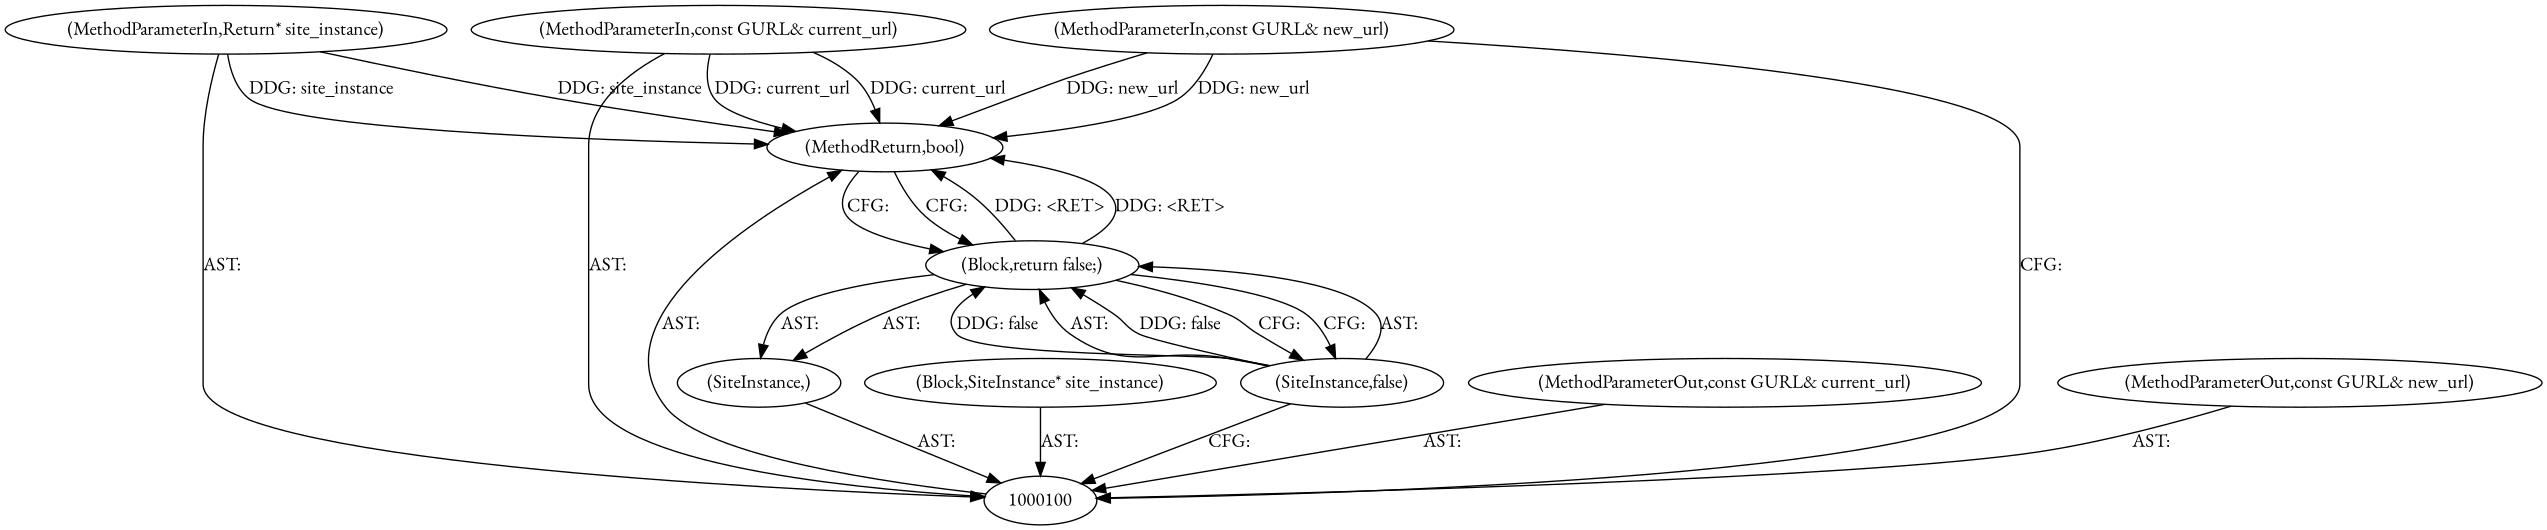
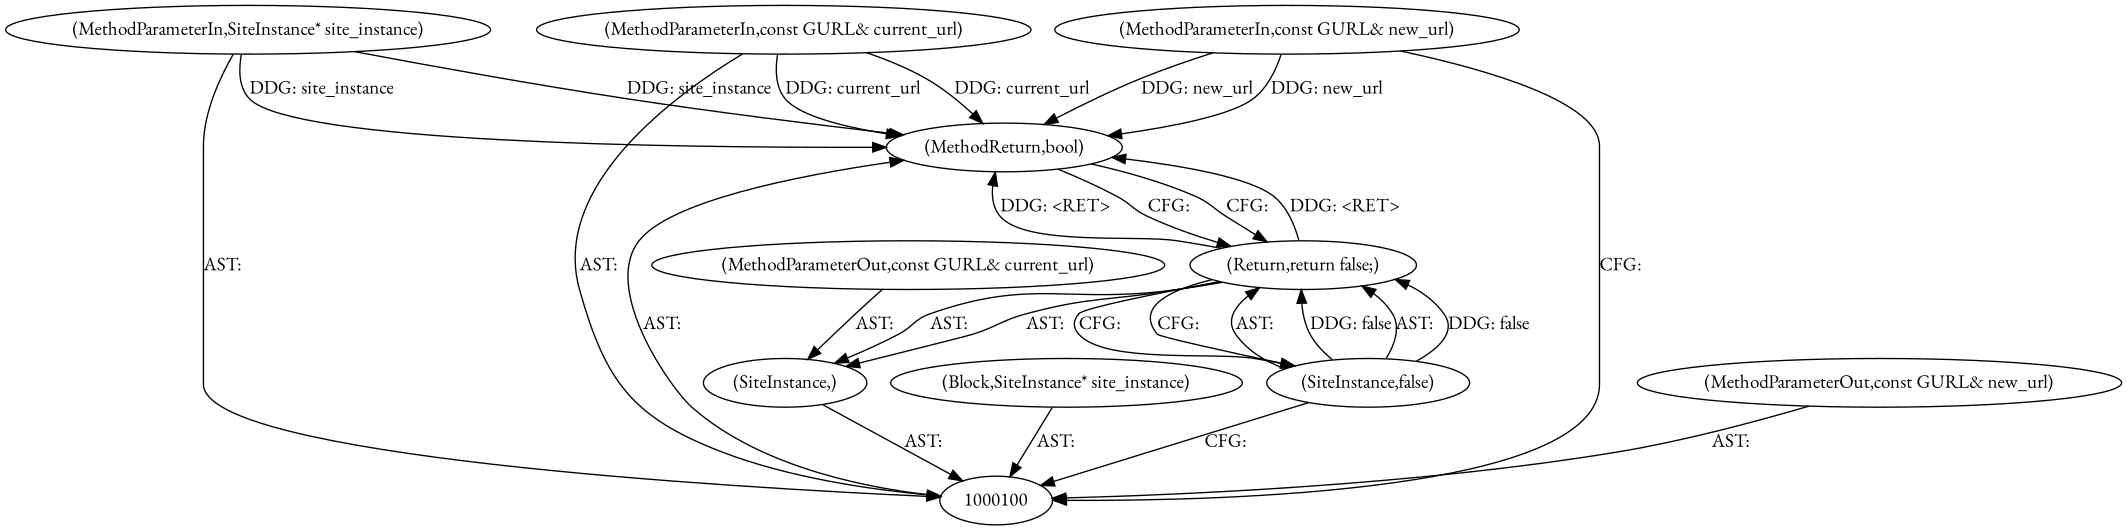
(226, 30) -> (248, 30)
(1032, 265) -> (1303, 265)
(1355, 446) -> (850, 319)
